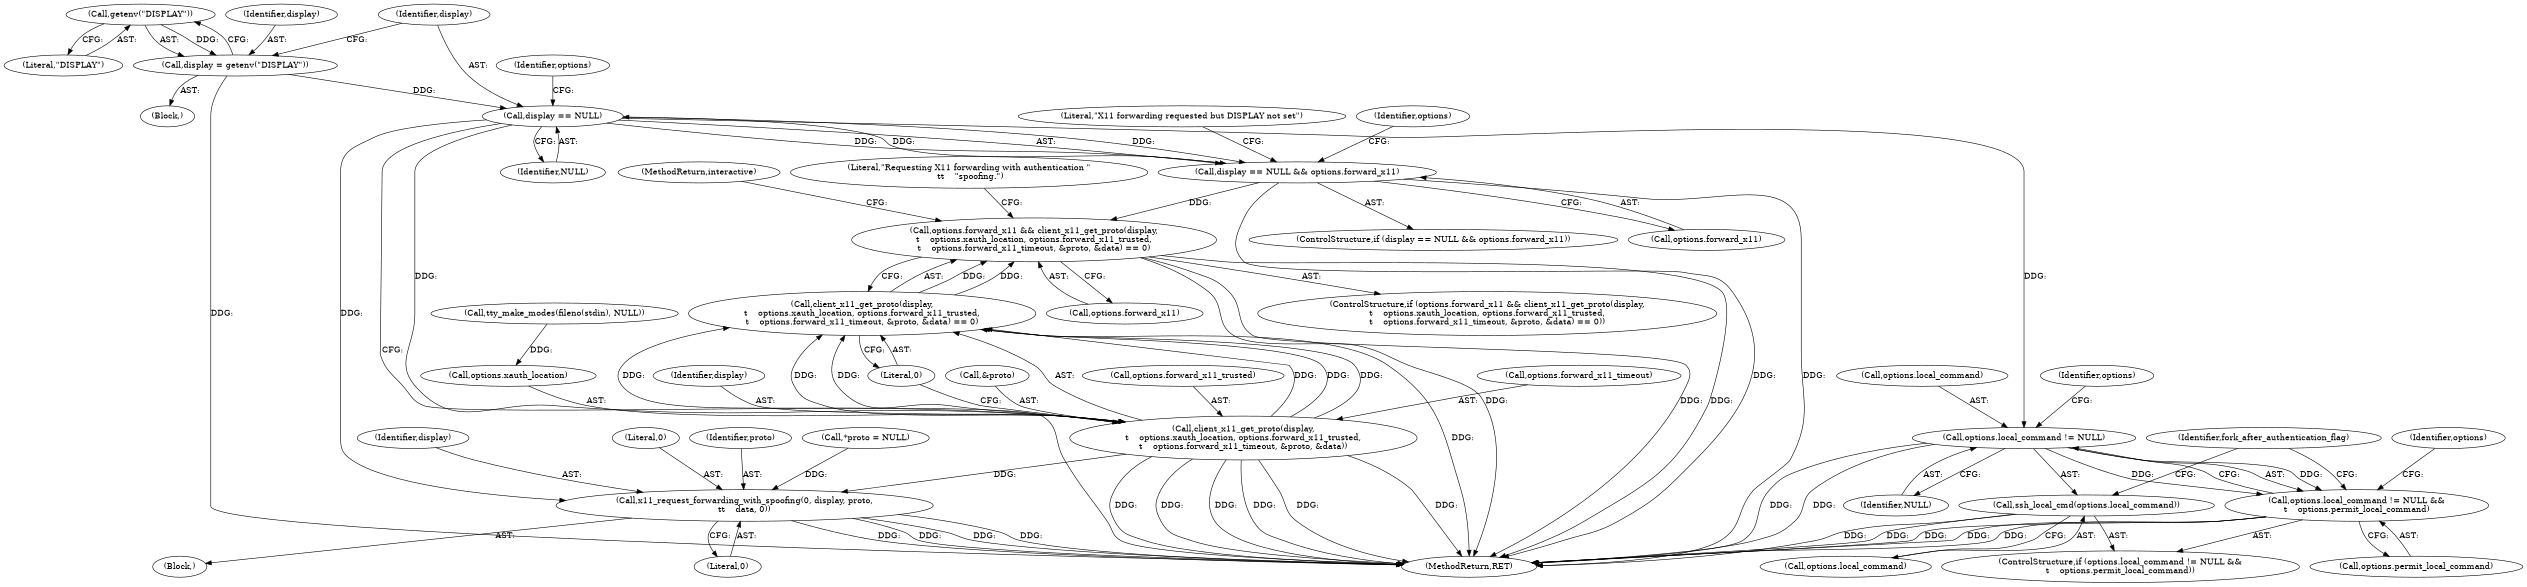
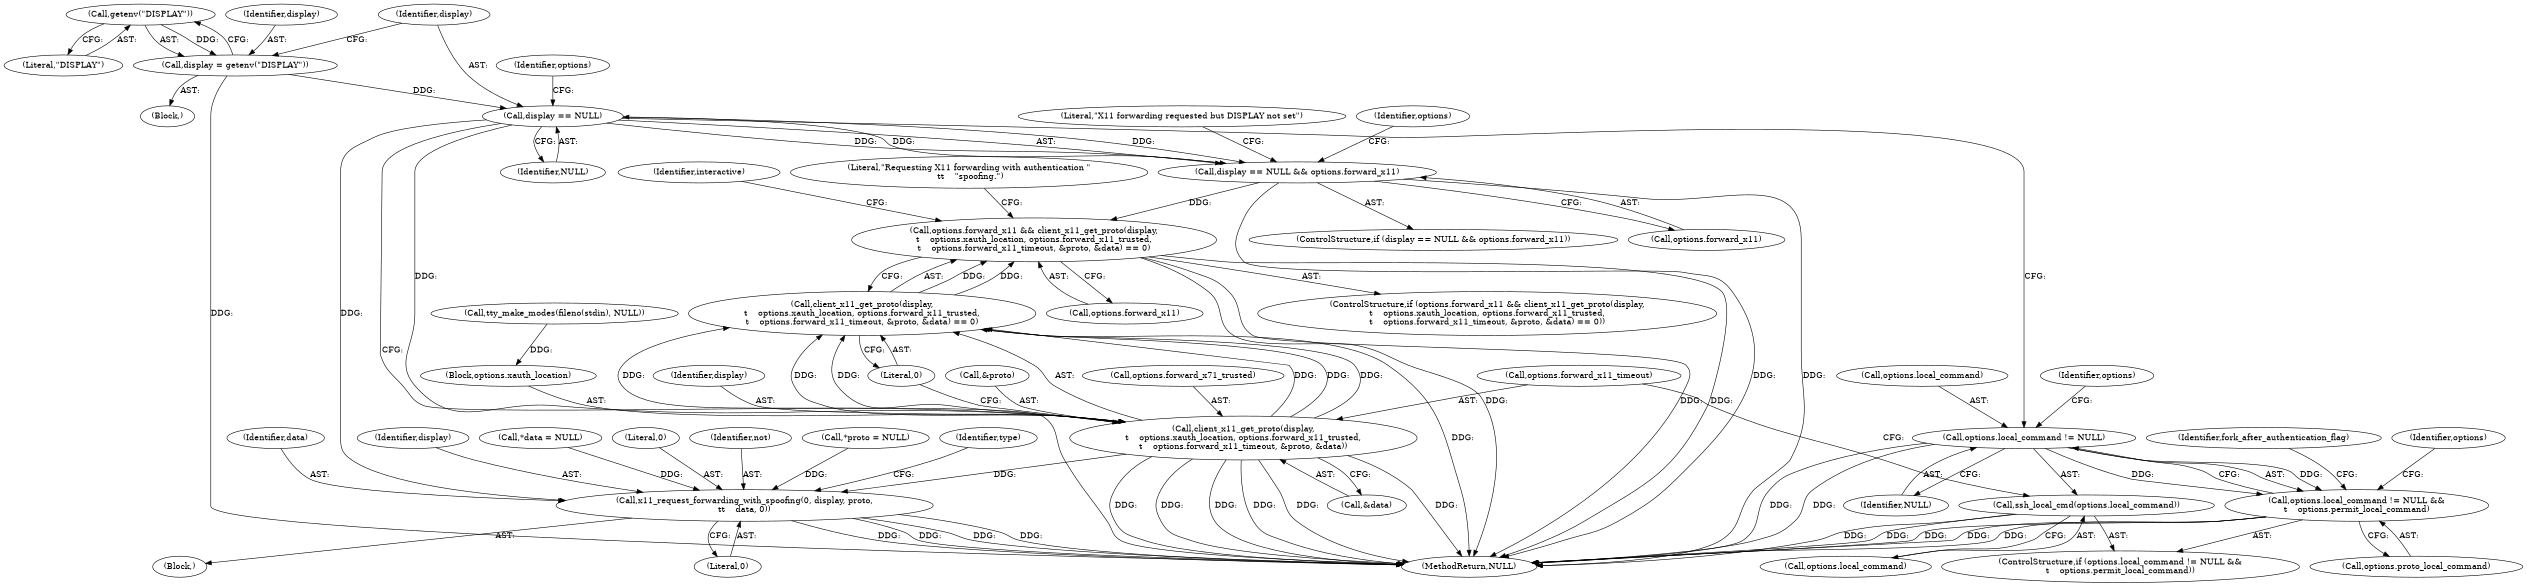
(699, 172) -> (699, 172)
(2037, 277) -> (2037, 277)
(508, 376) -> (508, 376)
(1183, 376) -> (1183, 376)
none -> (276, 438)
none -> (541, 438)
(741, 438) -> (741, 438)
none -> (988, 438)
(2178, 471) -> (1831, 445)
none -> (1367, 505)
(1469, 567) -> (1469, 567)
(2416, 567) -> (2416, 567)
